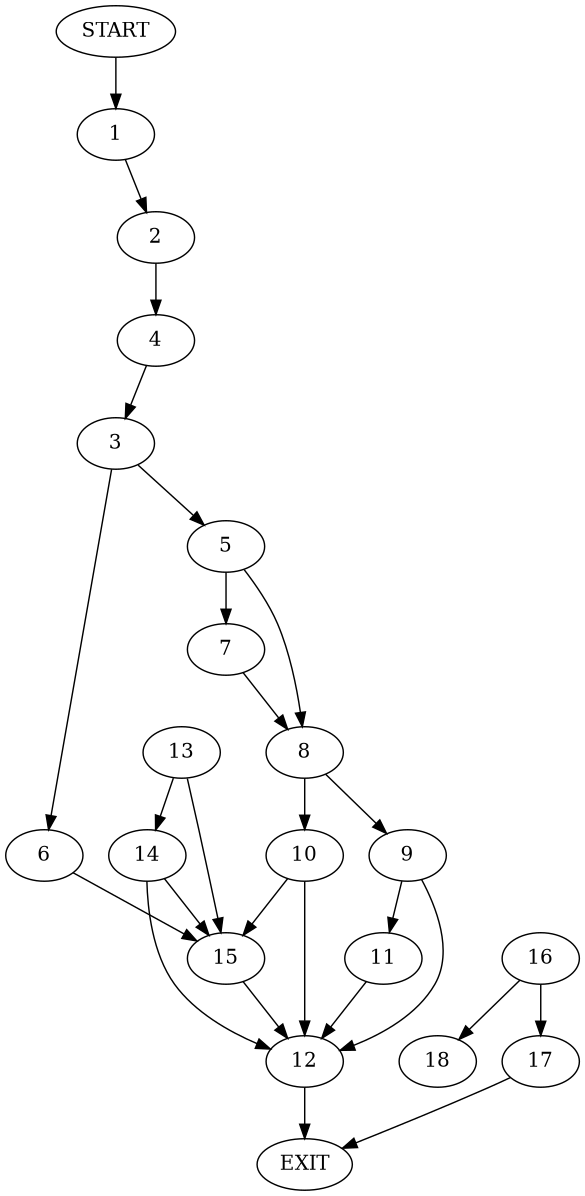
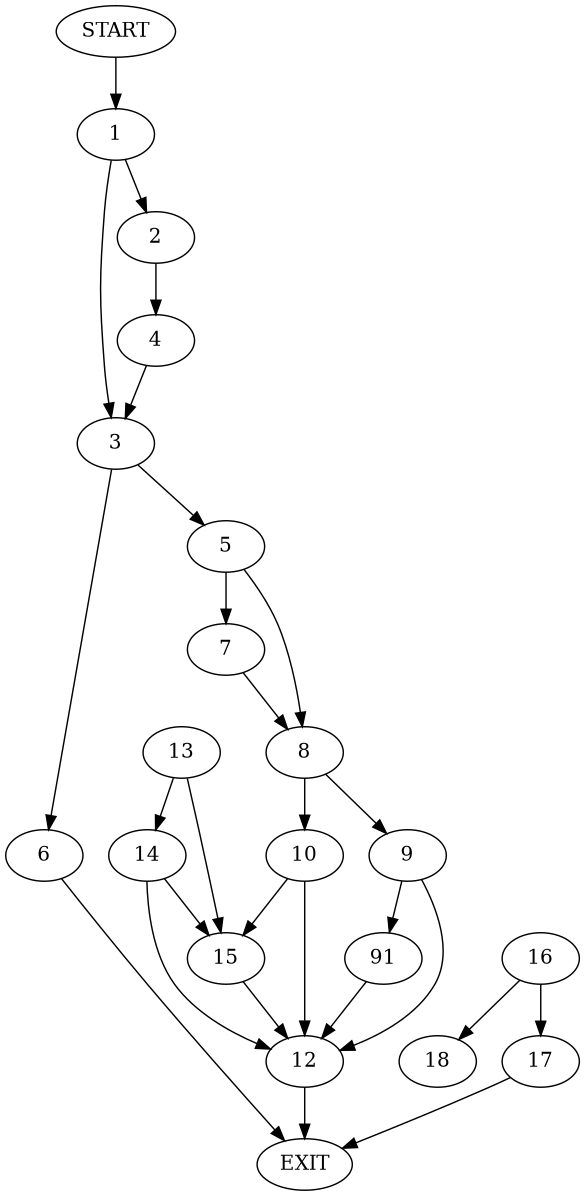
none -> (101, 282)
(129, 903) -> (166, 1006)
(383, 958) -> (383, 958)
